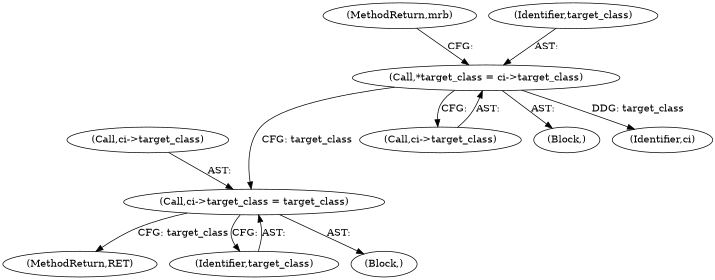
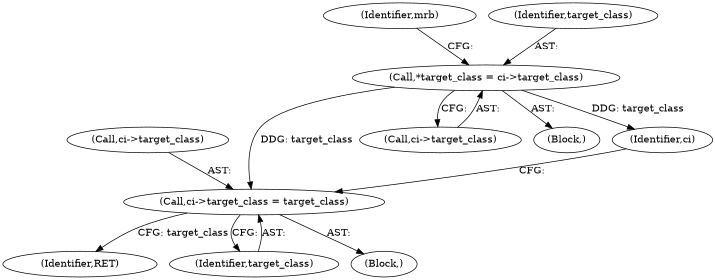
(400, 16) -> (400, 16)
(307, 140) -> (307, 140)
none -> (485, 172)
(80, 264) -> (80, 264)
